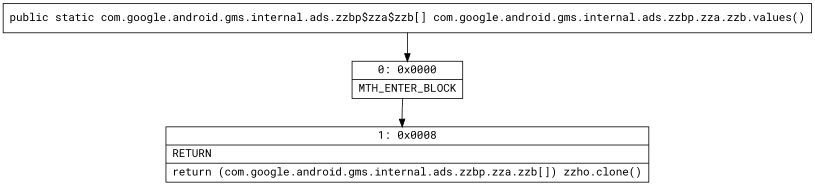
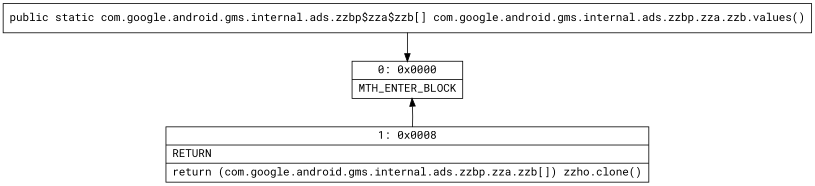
(402, 109) -> (413, 117)
